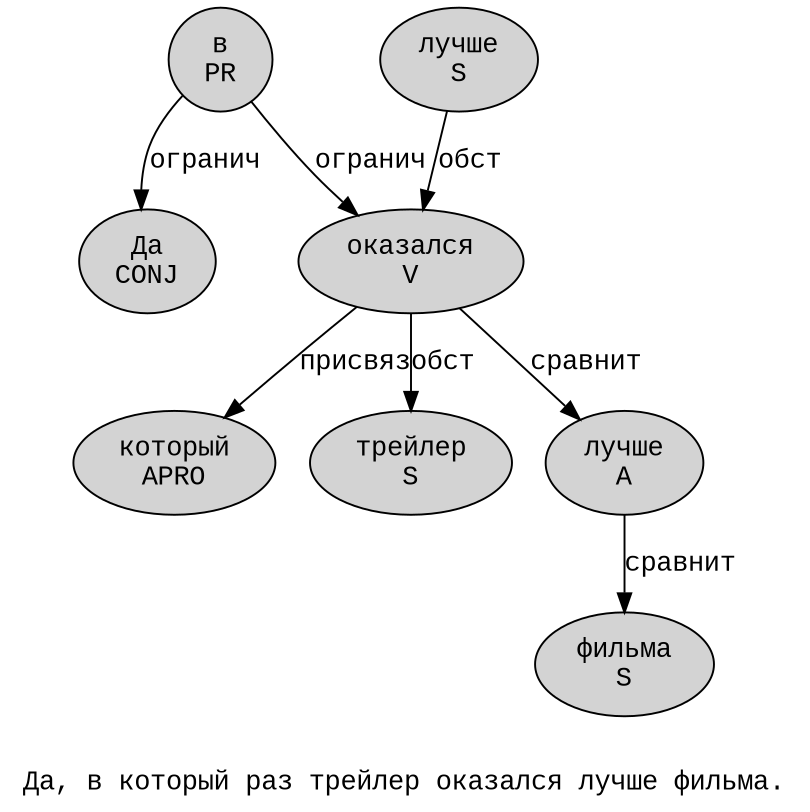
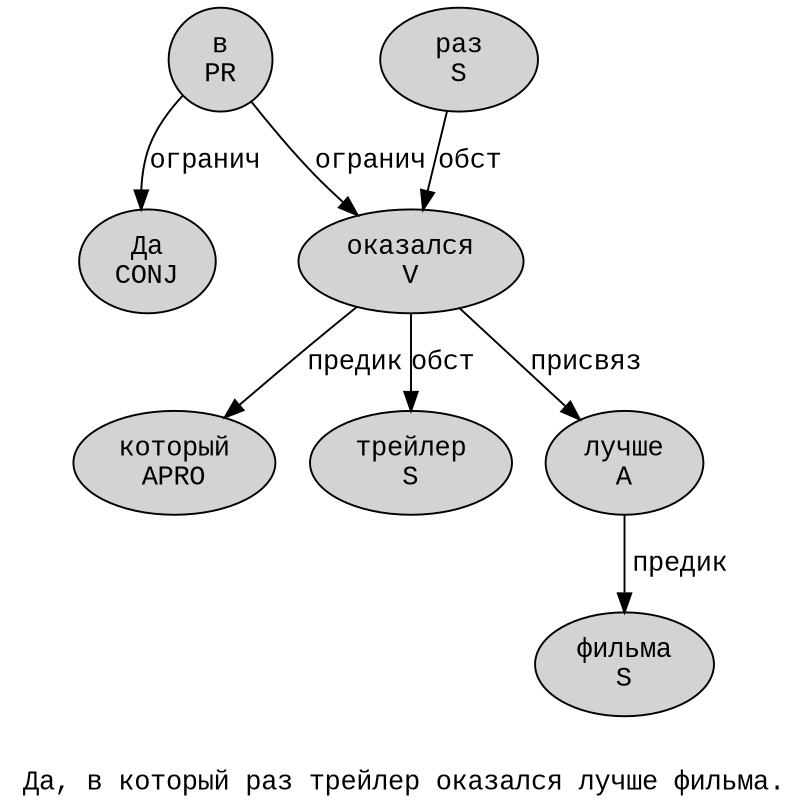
(459, 60) -> (459, 60)
(355, 362) -> (355, 362)
(586, 362) -> (586, 362)
(680, 564) -> (680, 564)
